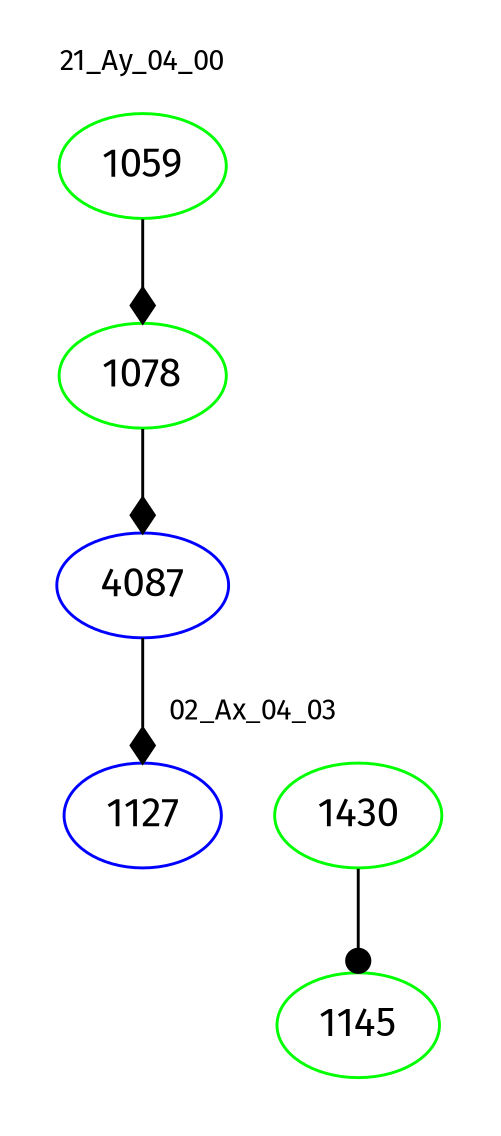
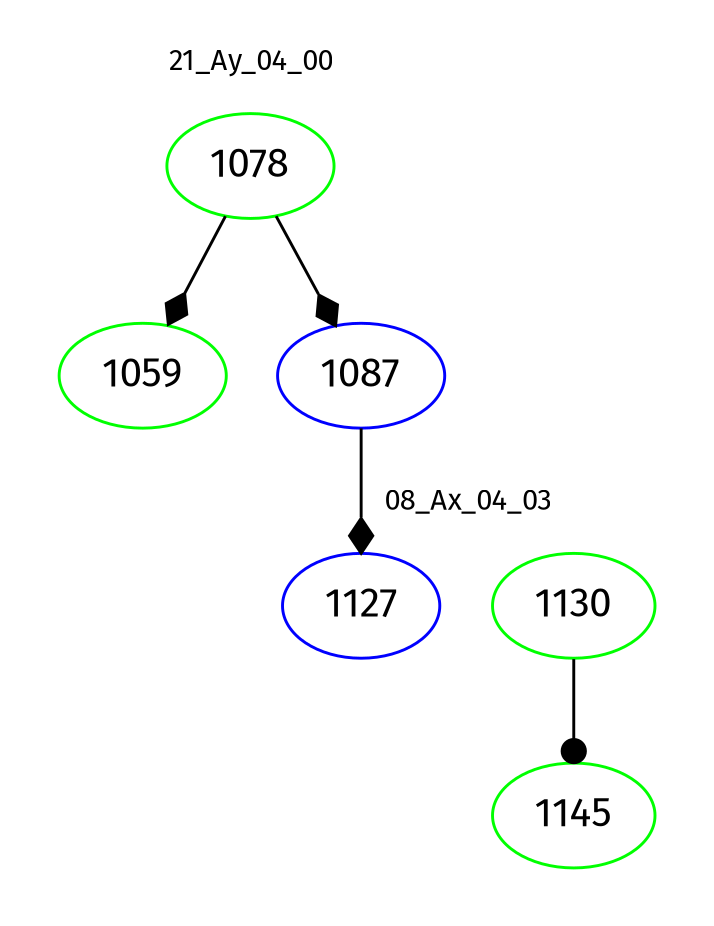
(143, 254) -> (205, 255)
(143, 585) -> (361, 376)
(253, 712) -> (469, 502)
(358, 815) -> (574, 606)
